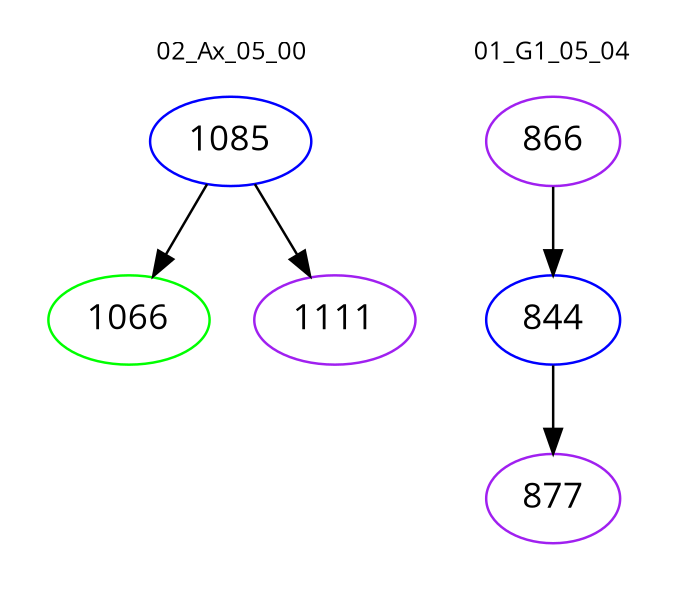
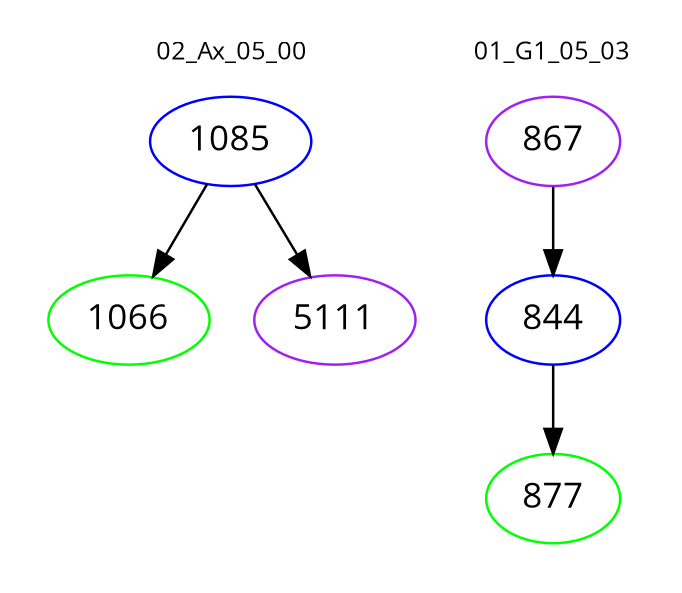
(553, 53) -> (553, 53)
(553, 141) -> (553, 141)
(335, 320) -> (335, 320)
(553, 499) -> (553, 499)
